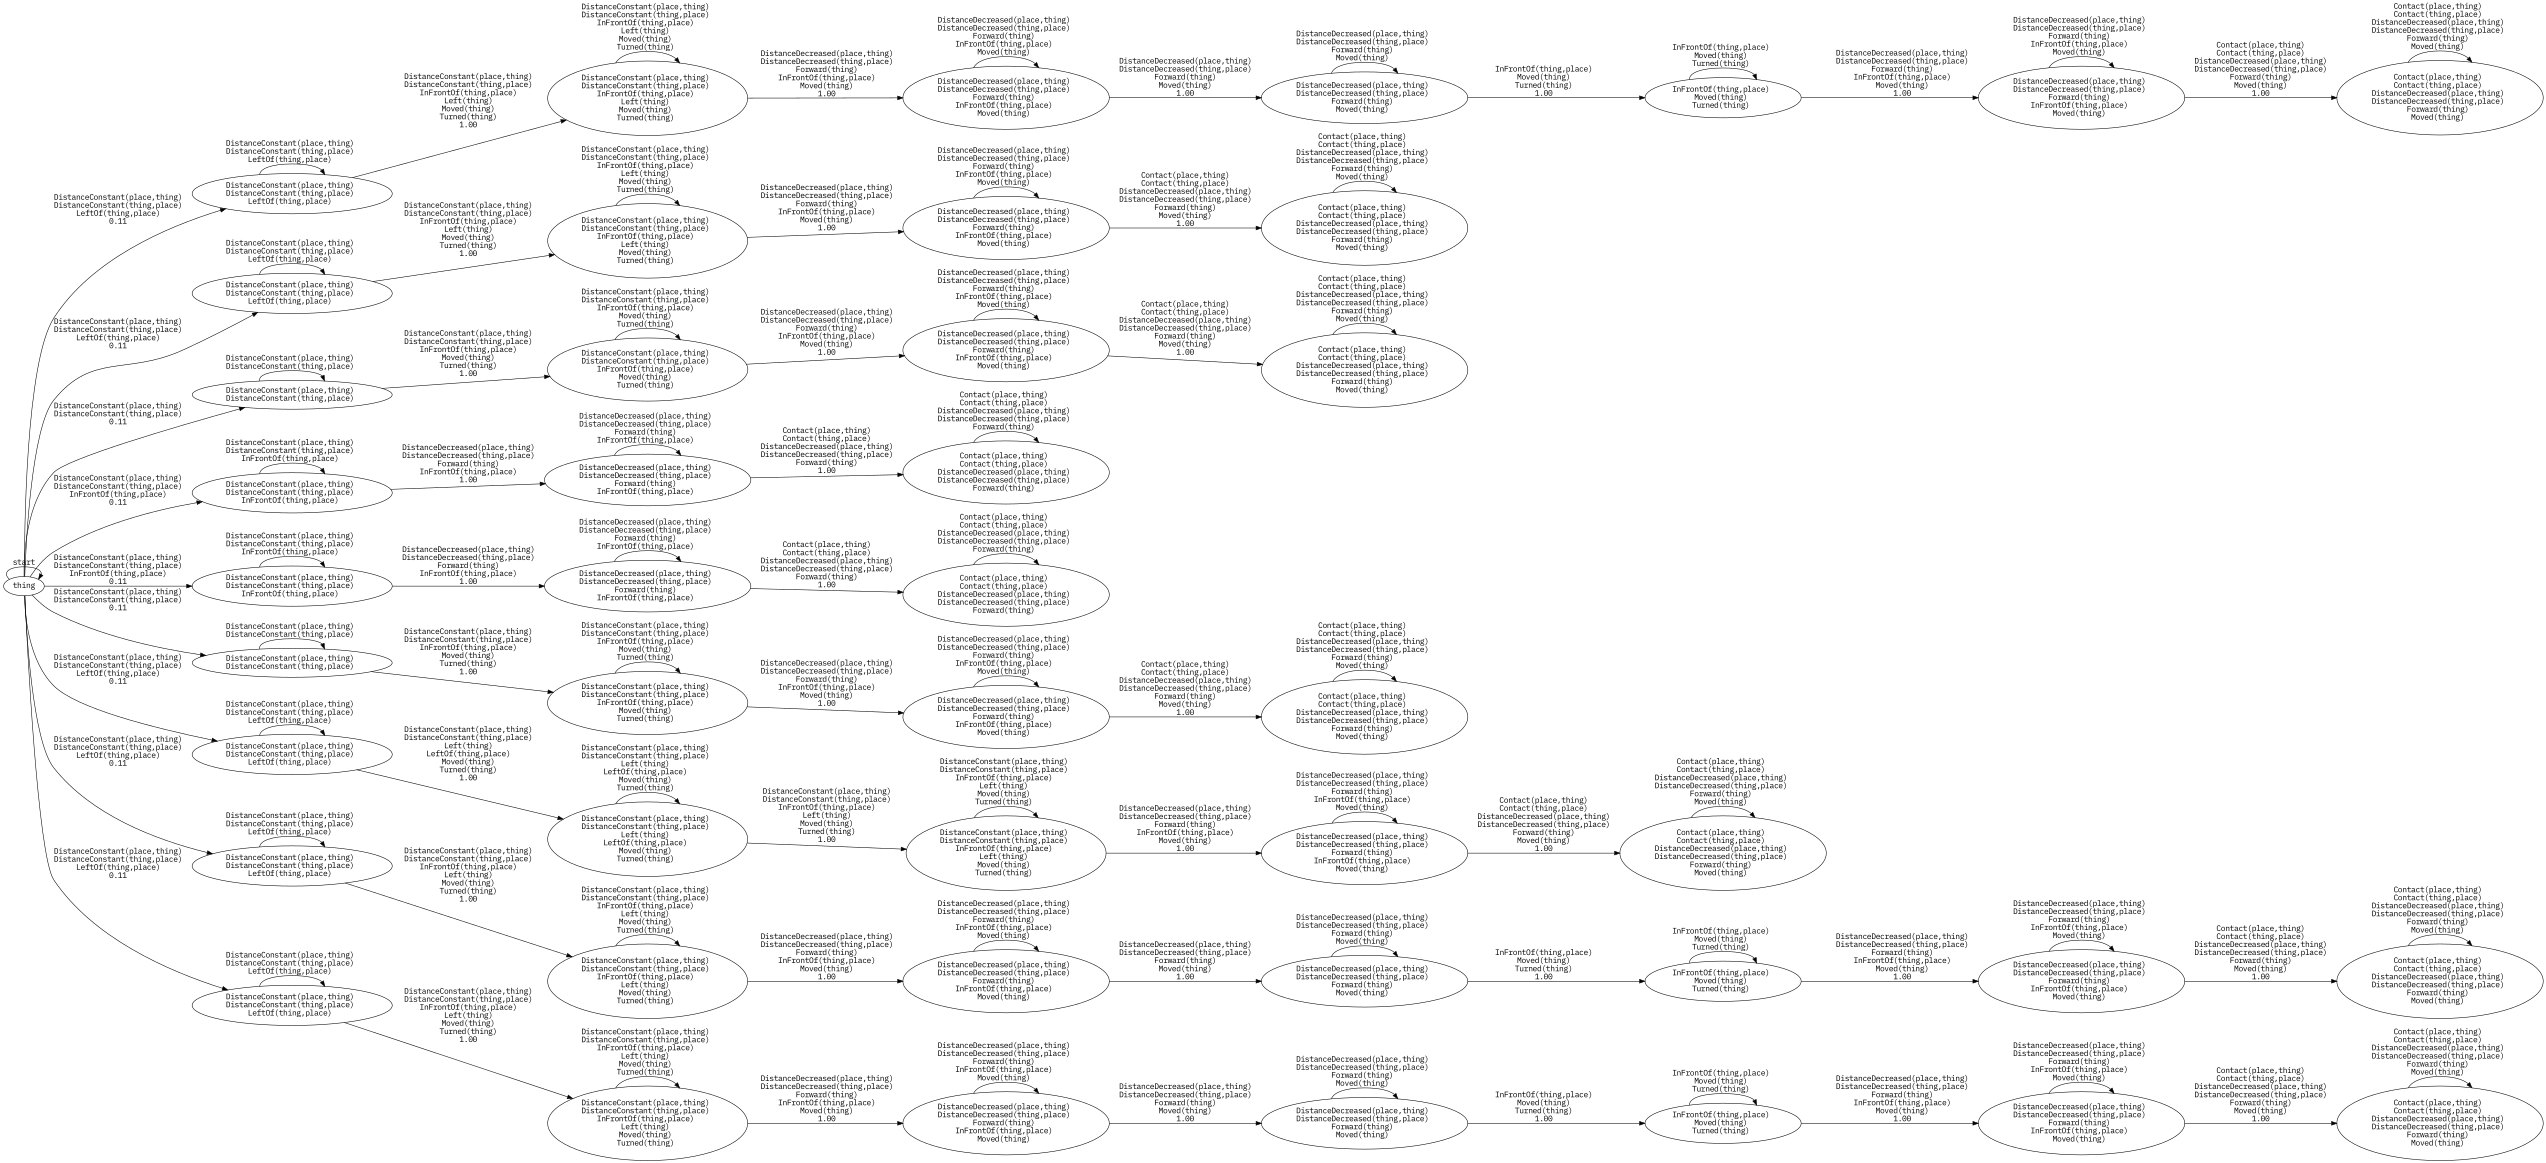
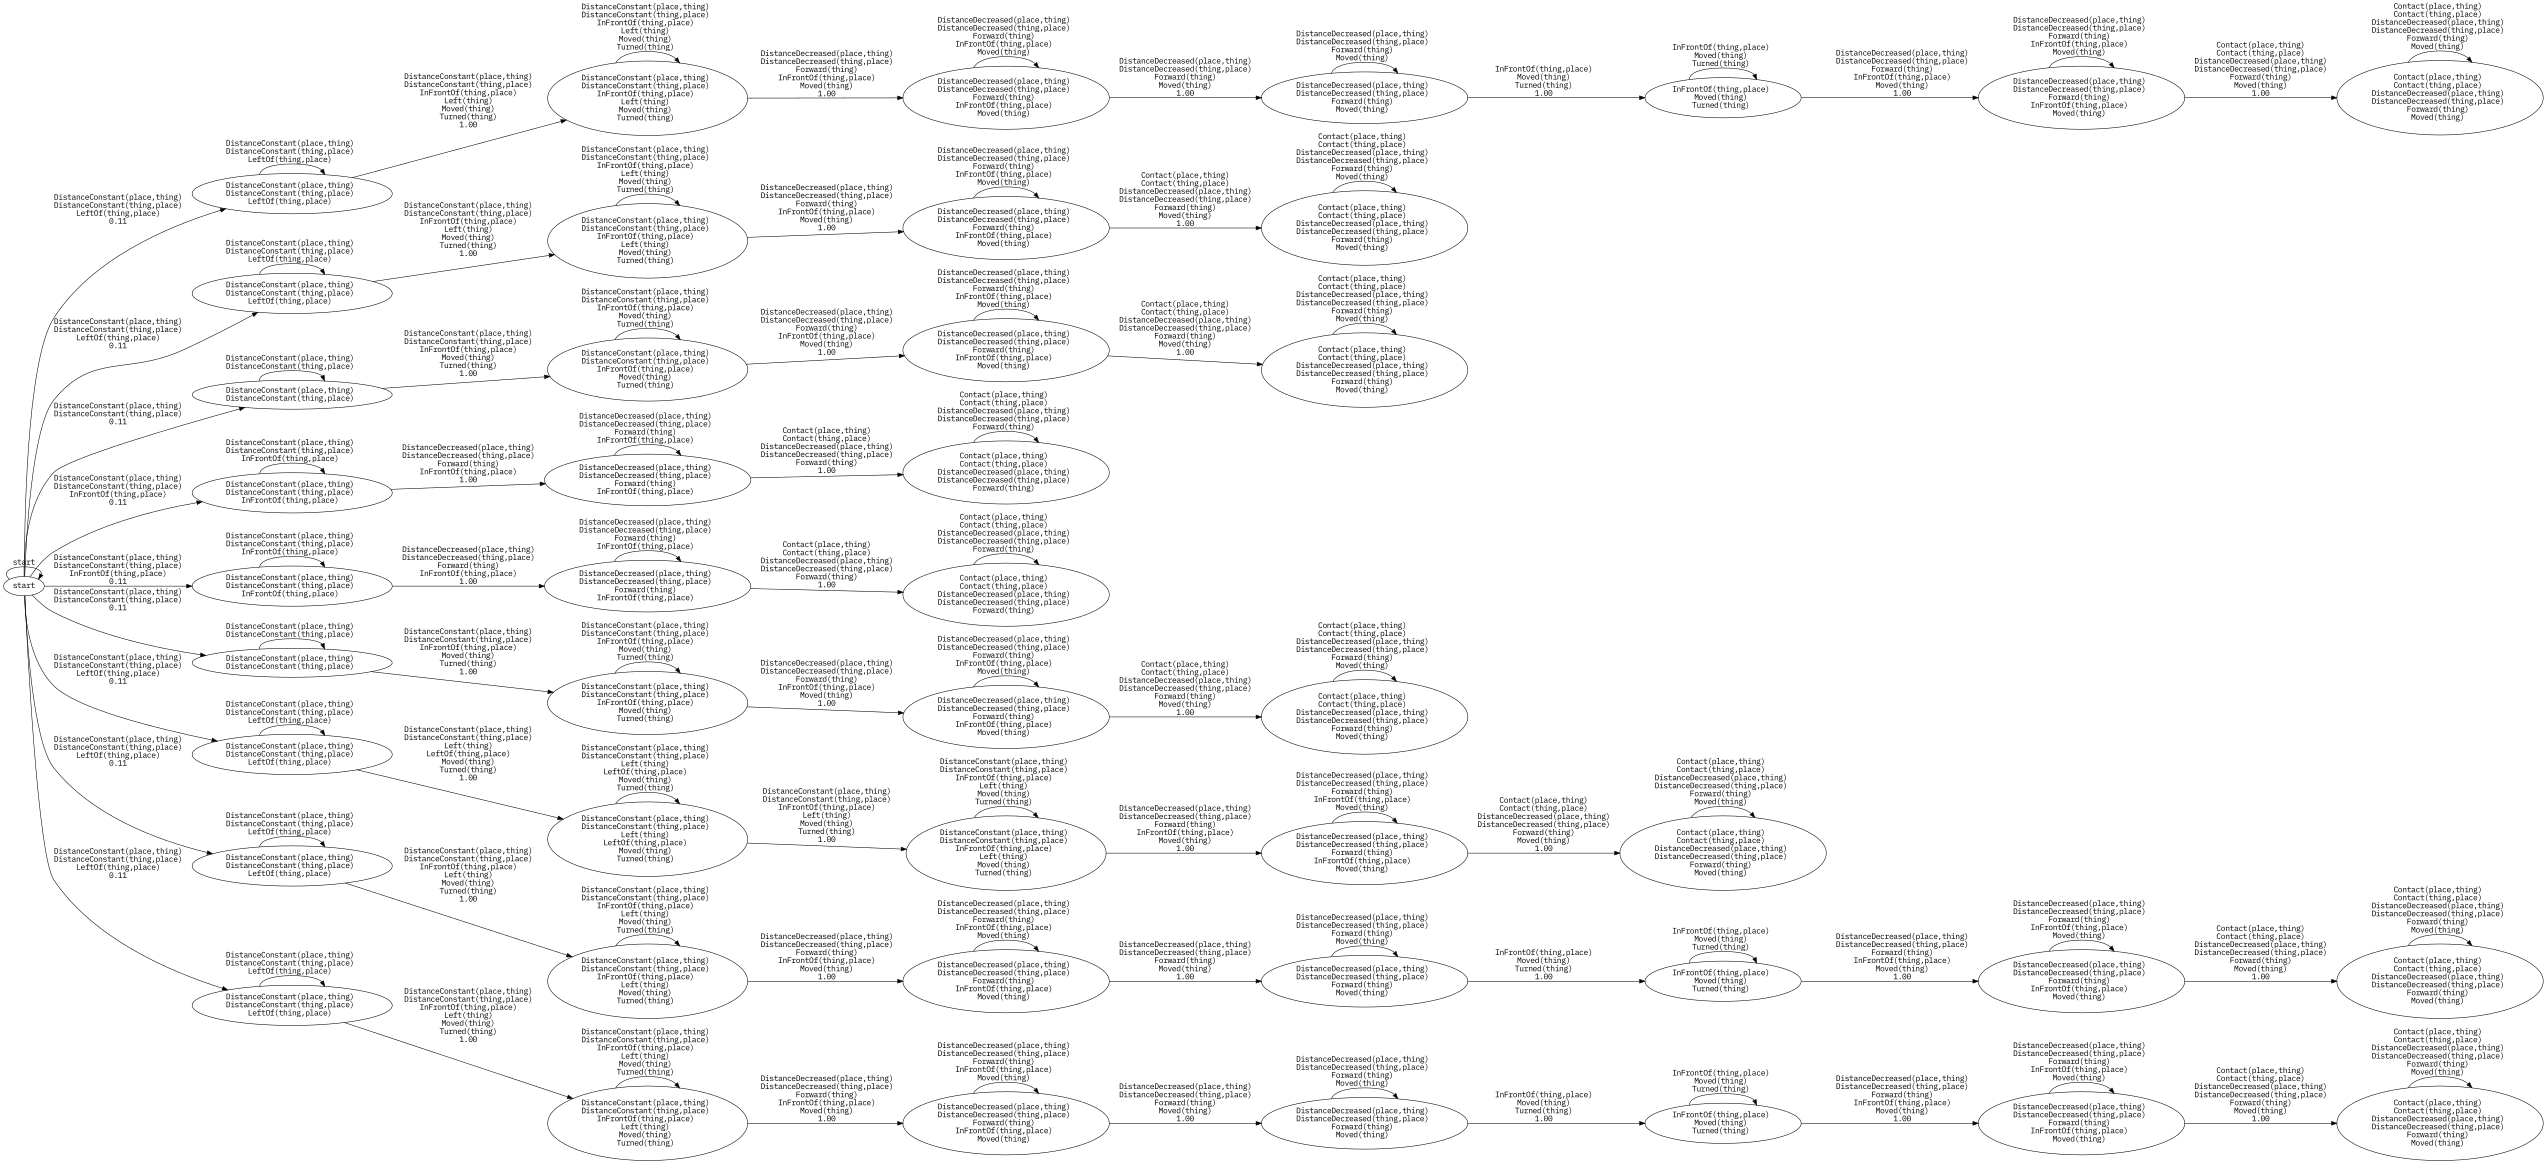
(24, 586) -> (24, 586)
